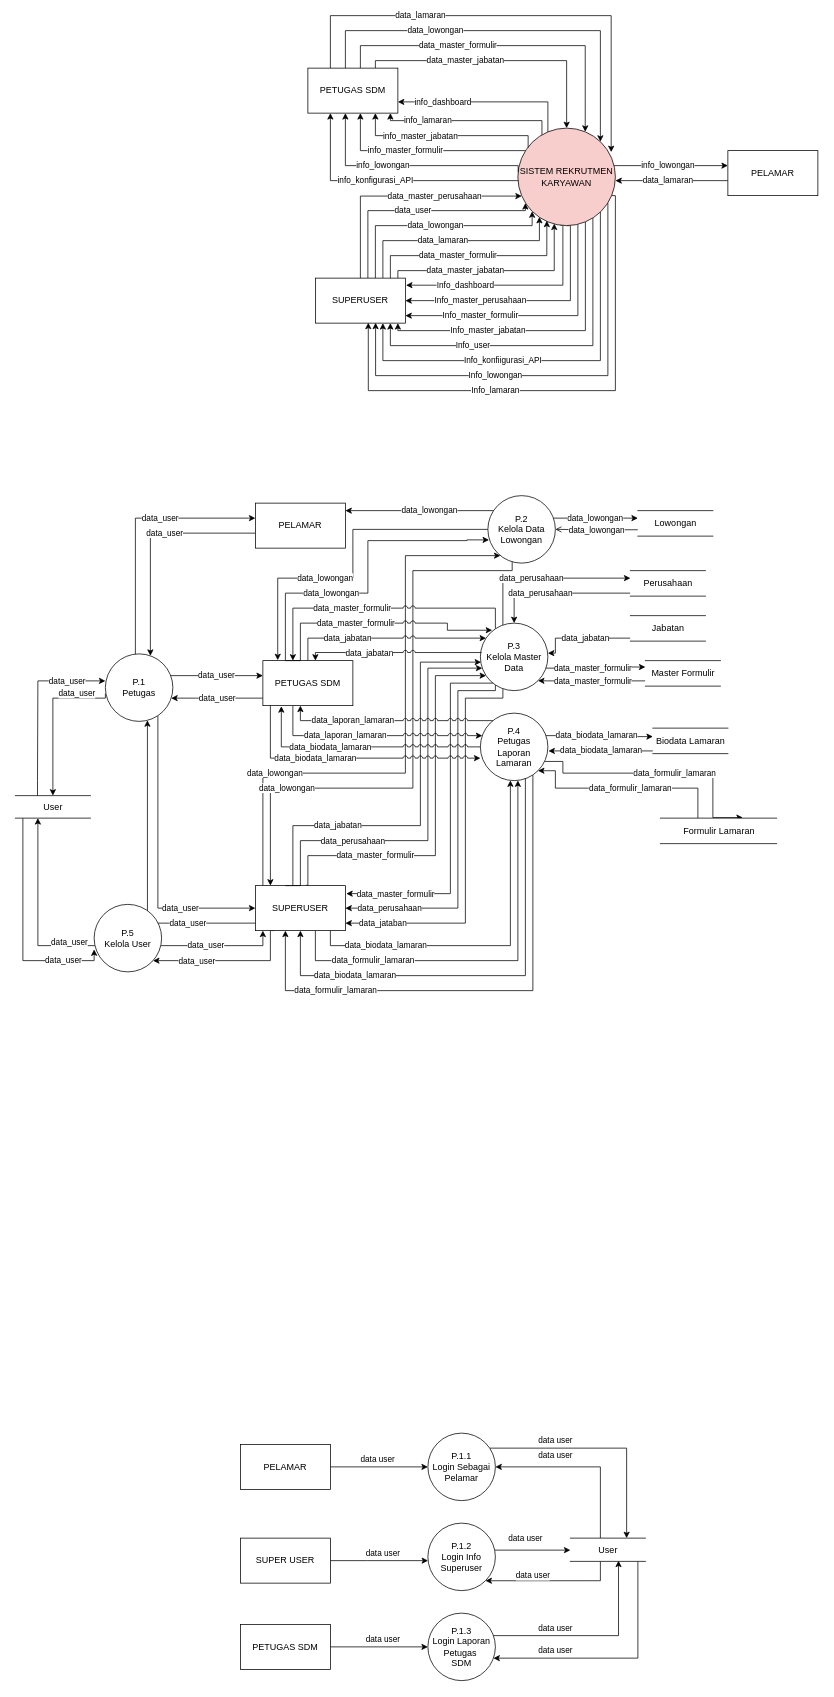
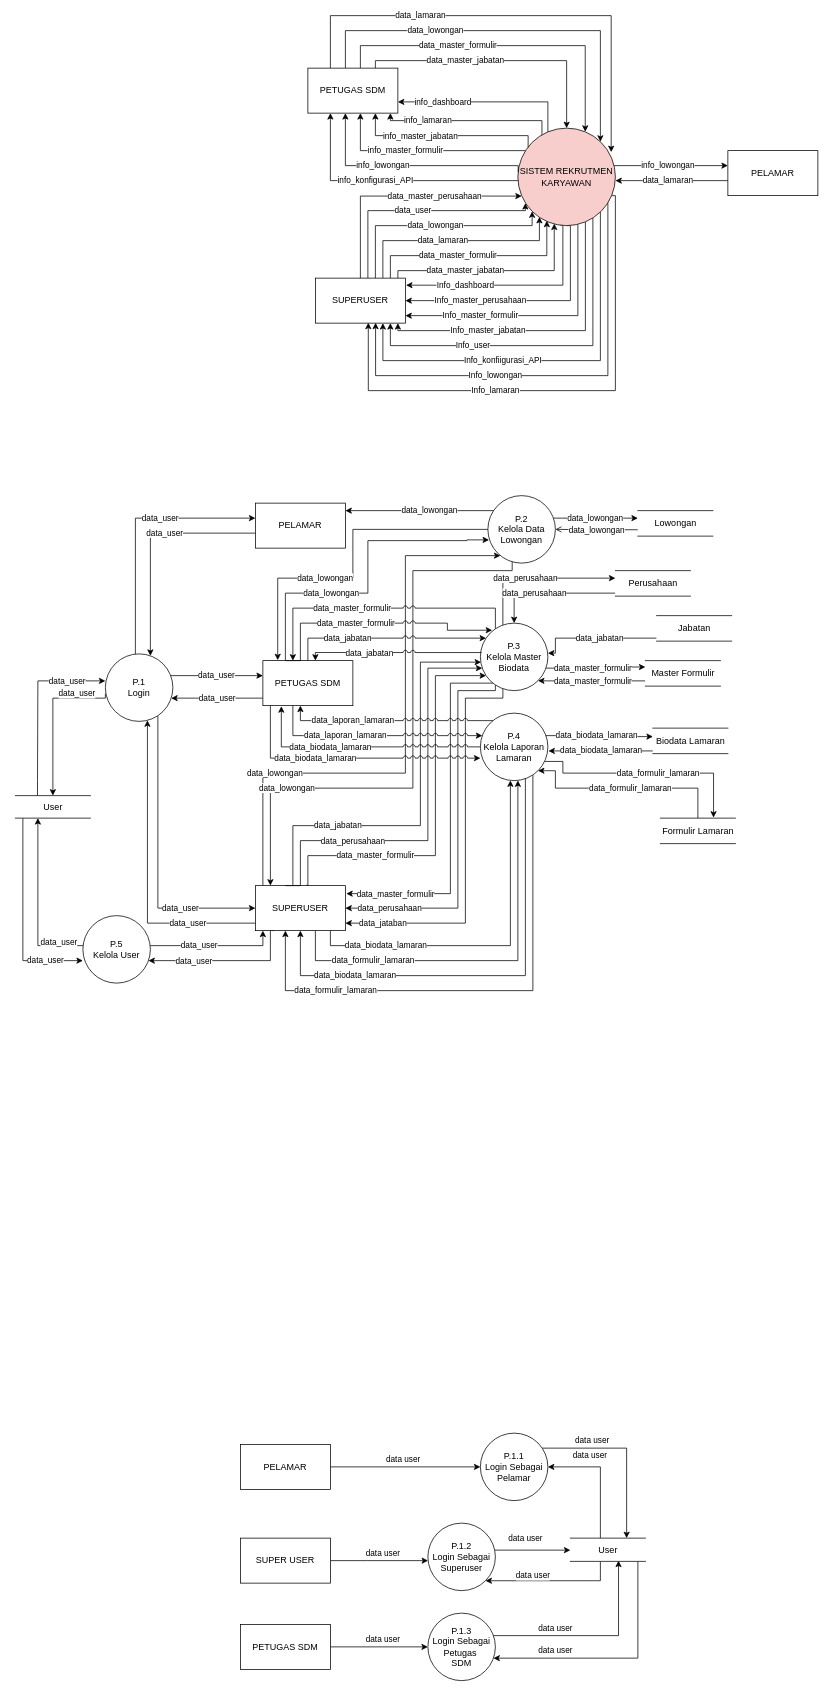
(668, 583) -> (653, 583)
(668, 628) -> (694, 628)
(514, 657) -> (514, 657)
(139, 687) -> (139, 687)
(514, 747) -> (514, 747)
(719, 831) -> (698, 831)
(128, 938) -> (117, 949)
(462, 1467) -> (514, 1467)
(462, 1557) -> (462, 1557)
(462, 1647) -> (462, 1647)
